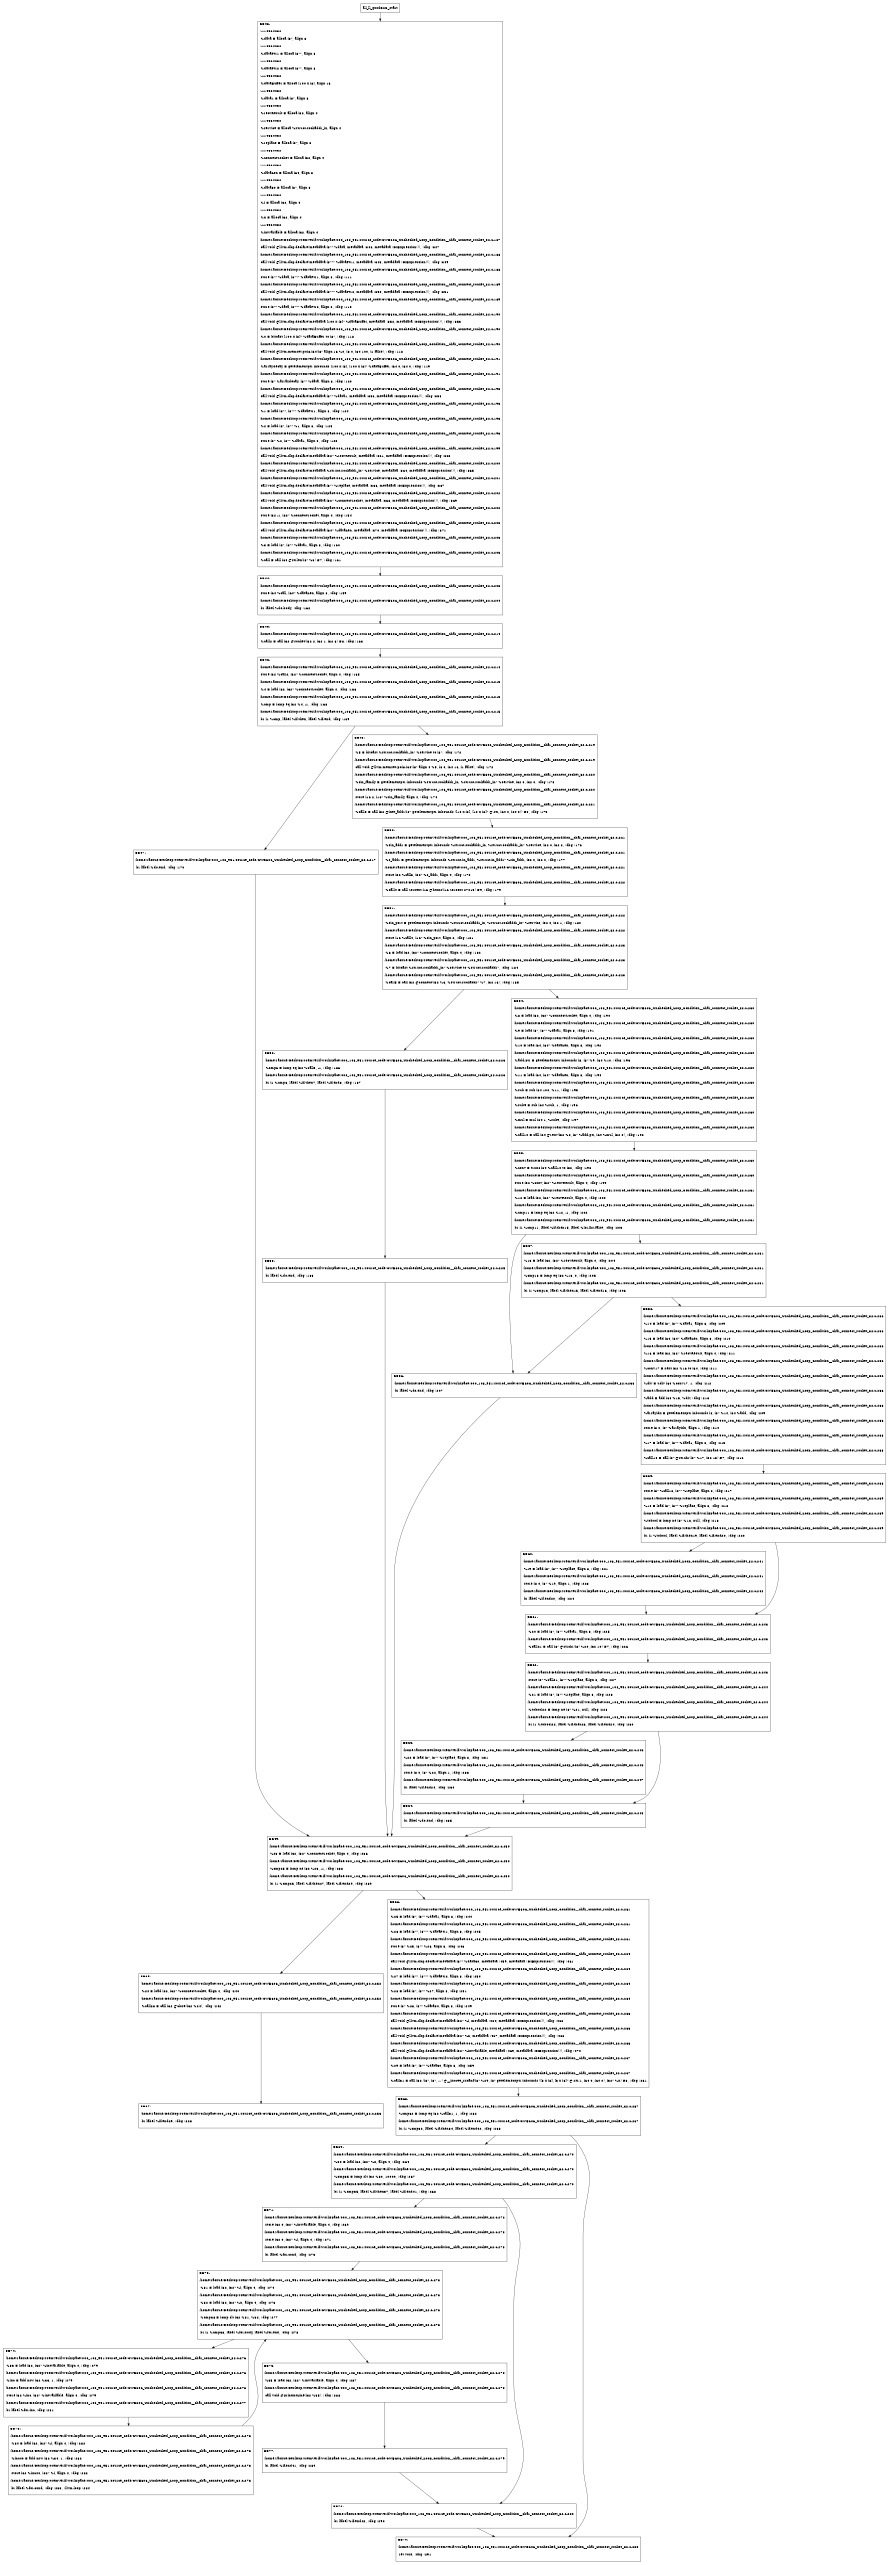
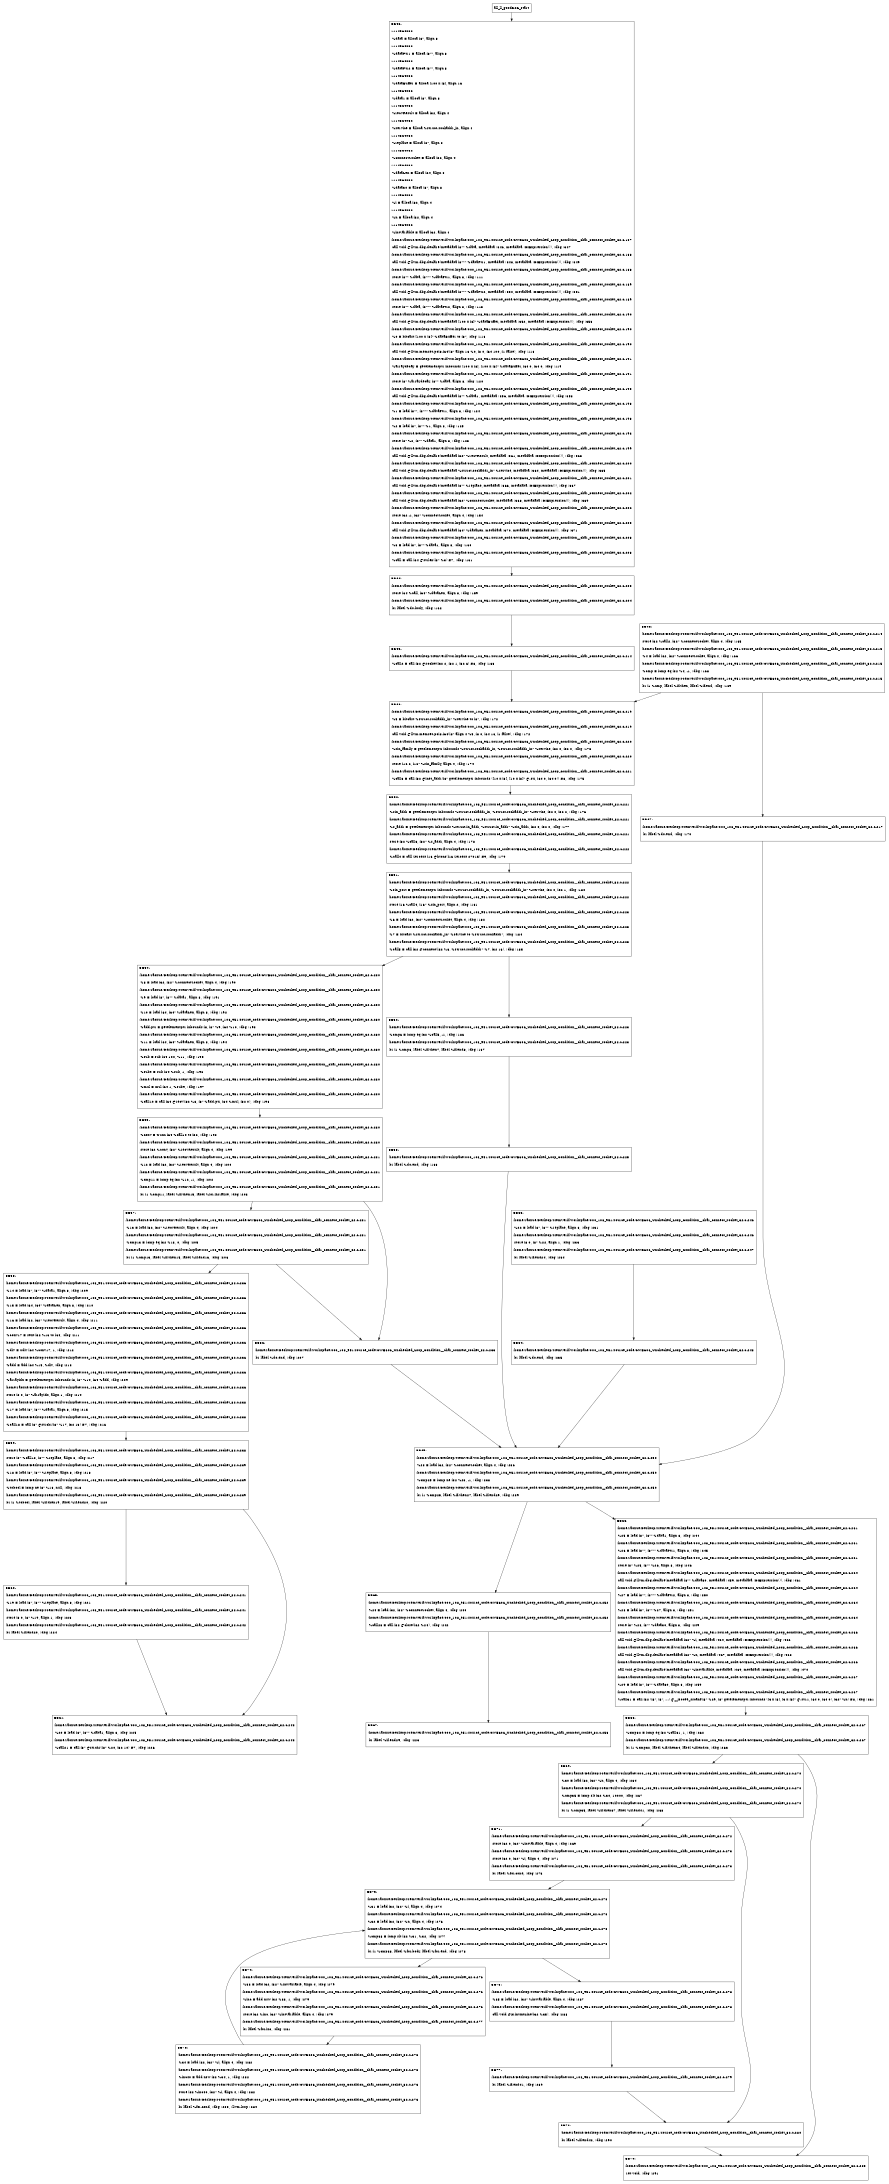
(380, 651) -> (512, 685)
(648, 1697) -> none
